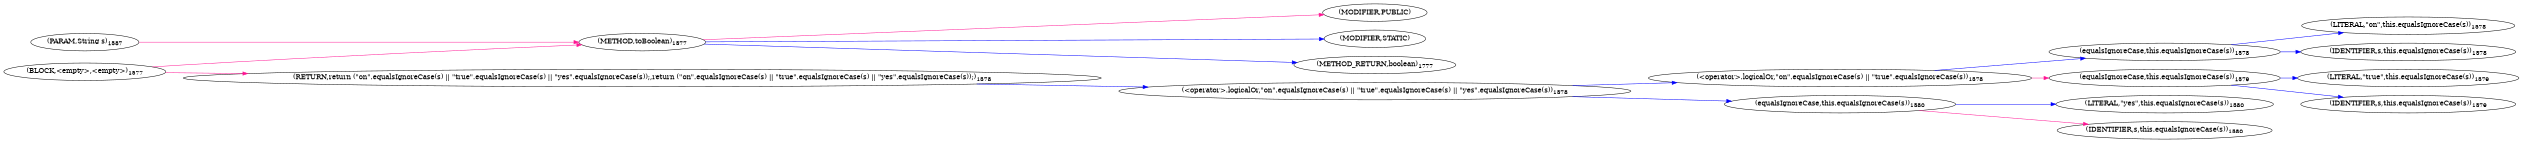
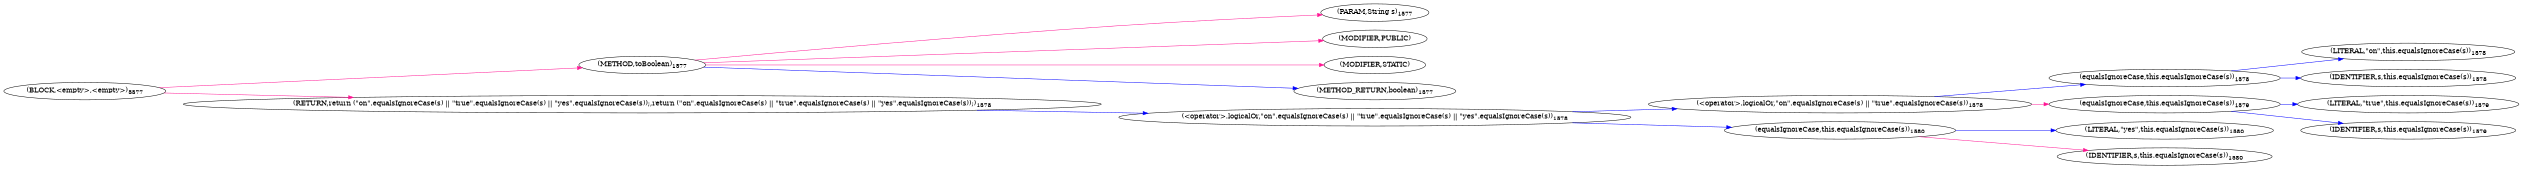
(1012, 40) -> (1012, 65)
(115, 41) -> (1405, 12)
(356, 42) -> (1006, 34)
(1426, 64) -> (1426, 90)
(136, 71) -> (136, 90)
